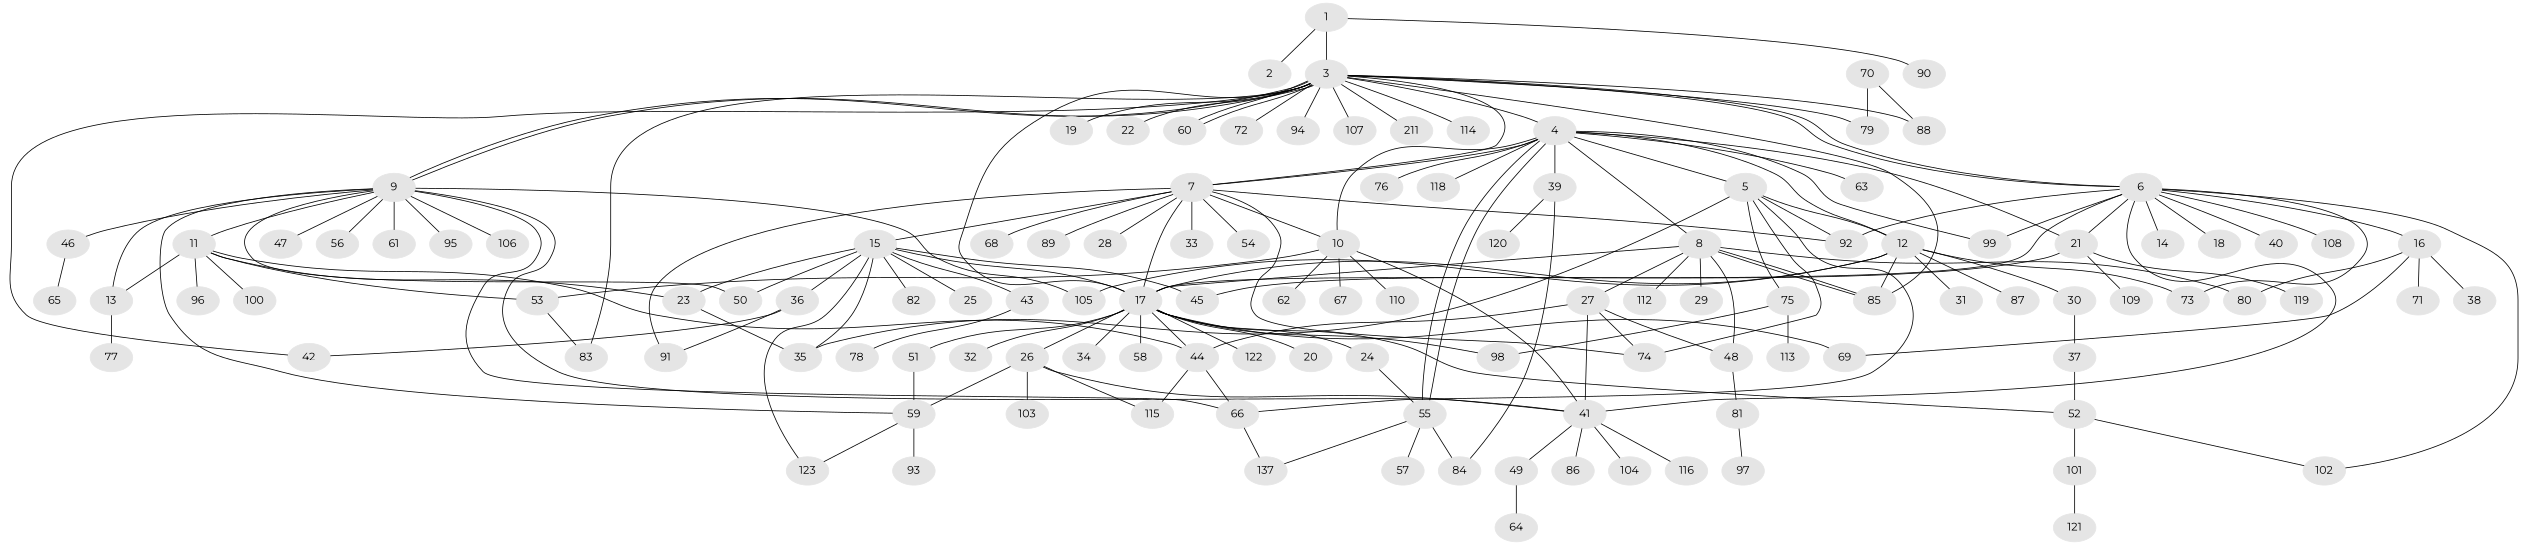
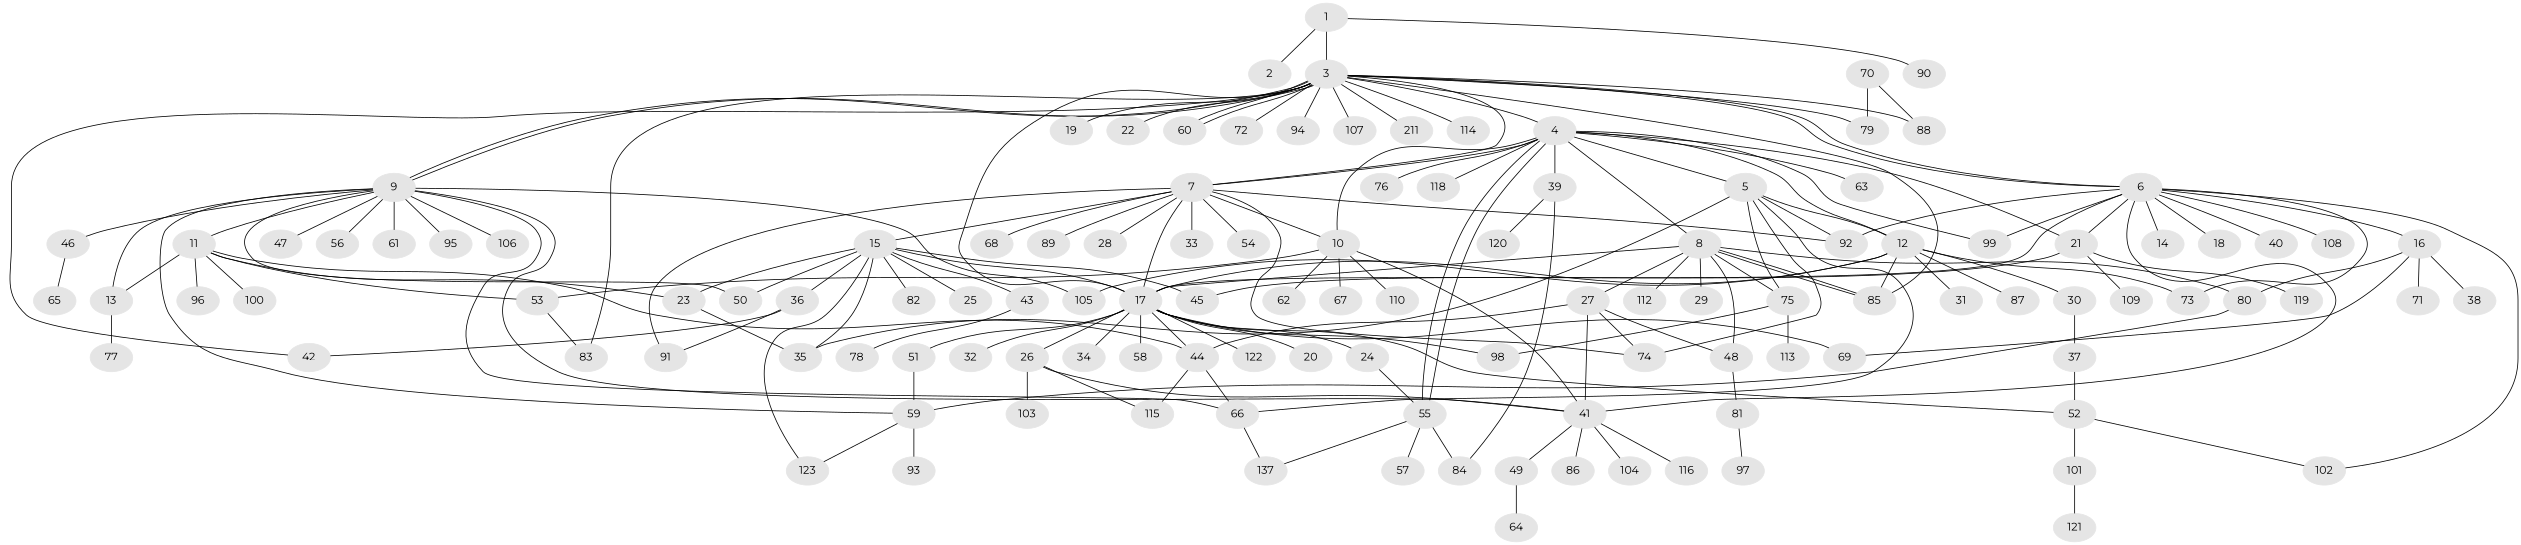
none -> (1744, 272)
(971, 386) -> (1551, 388)
